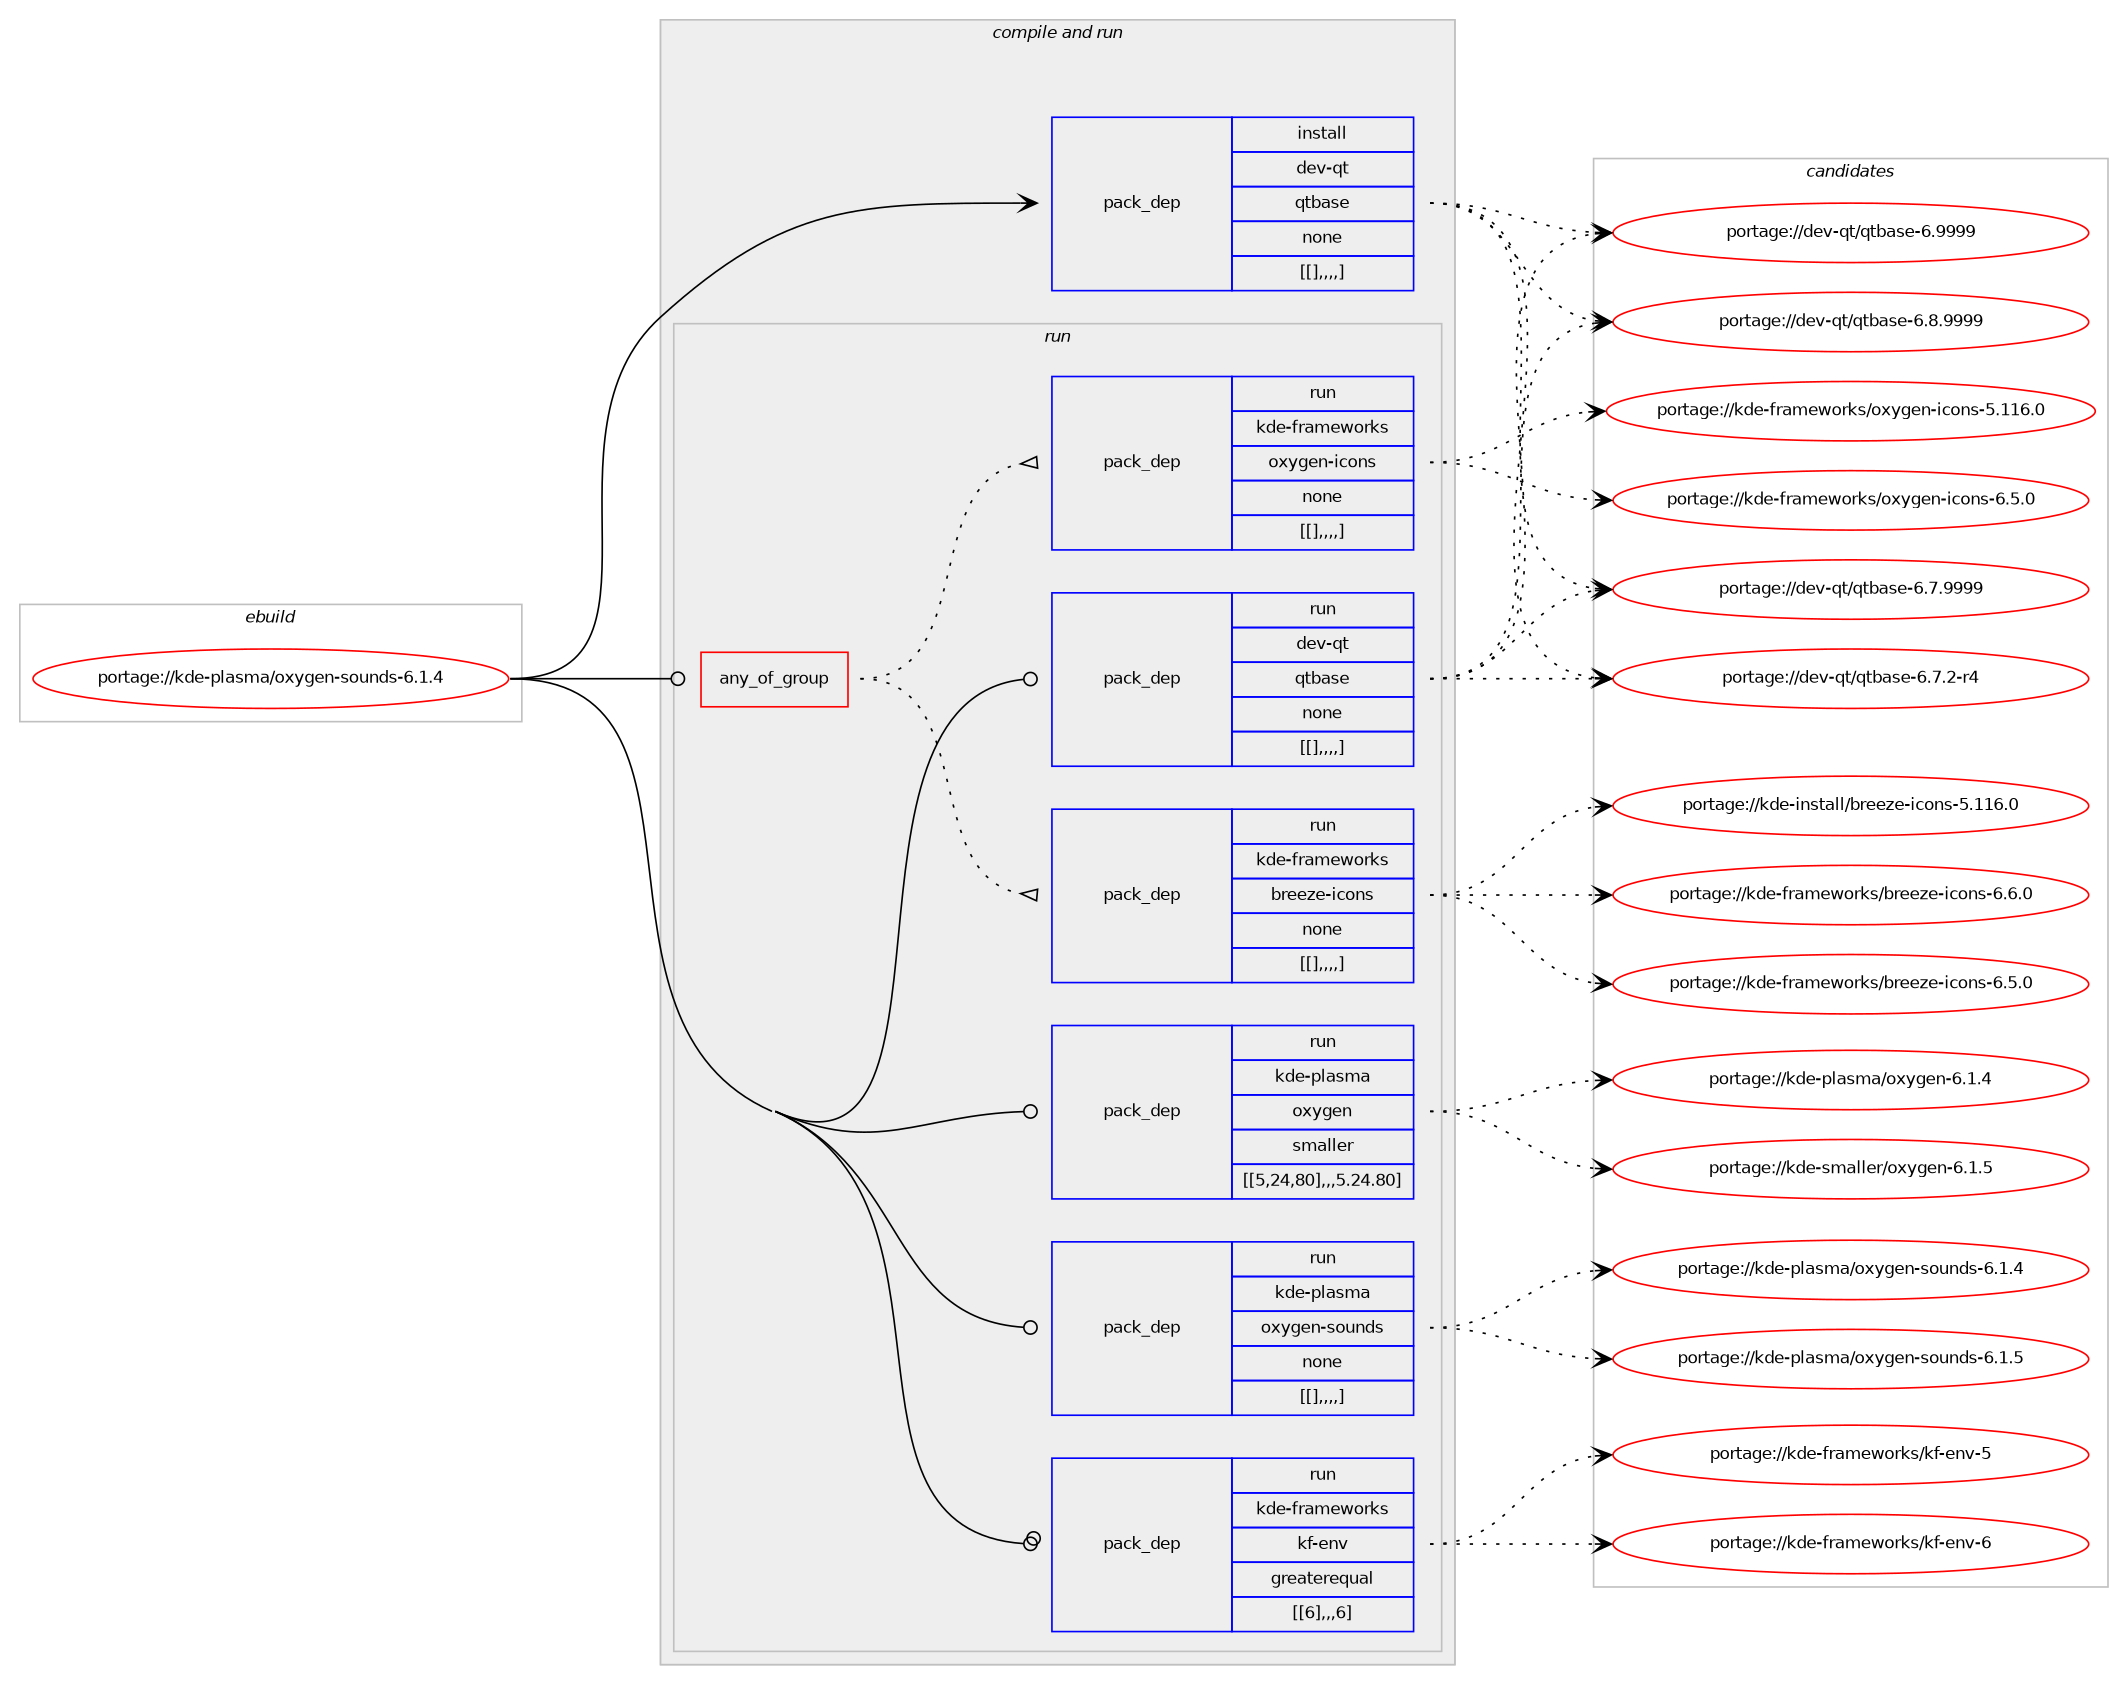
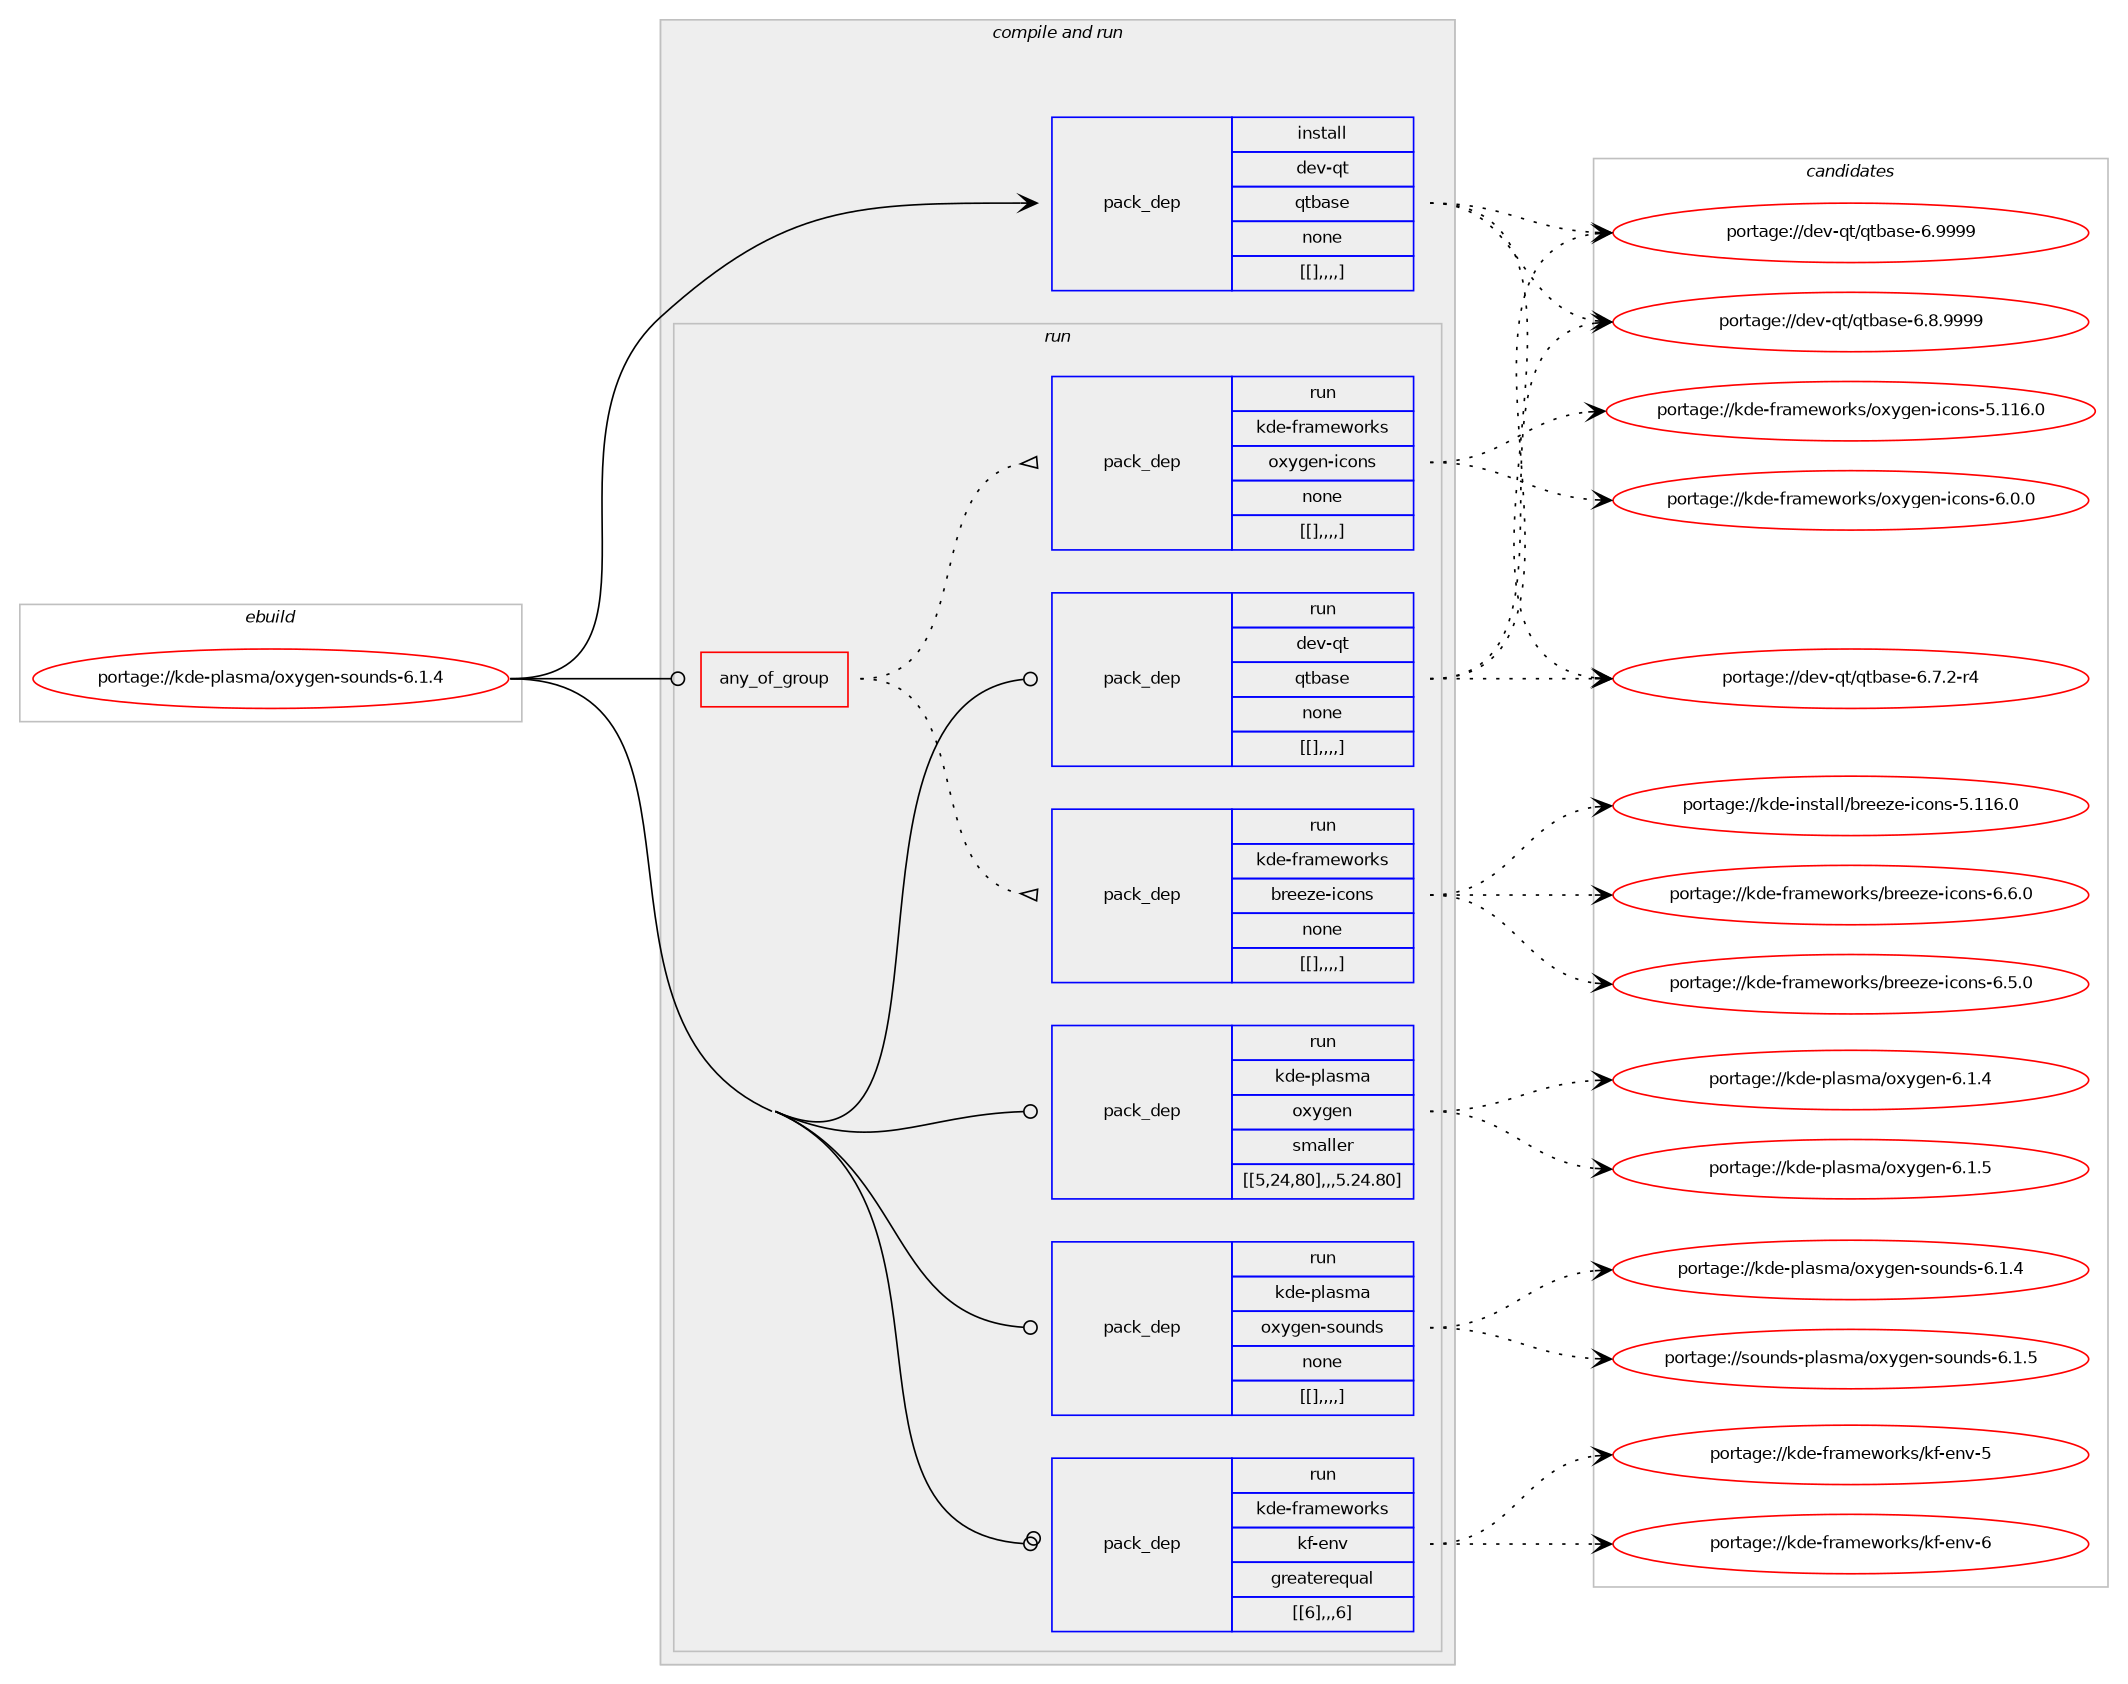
(1851, 500) -> (1851, 500)
(1851, 590) -> none
(1851, 1169) -> (1851, 1169)
(1851, 1359) -> (1851, 1359)
